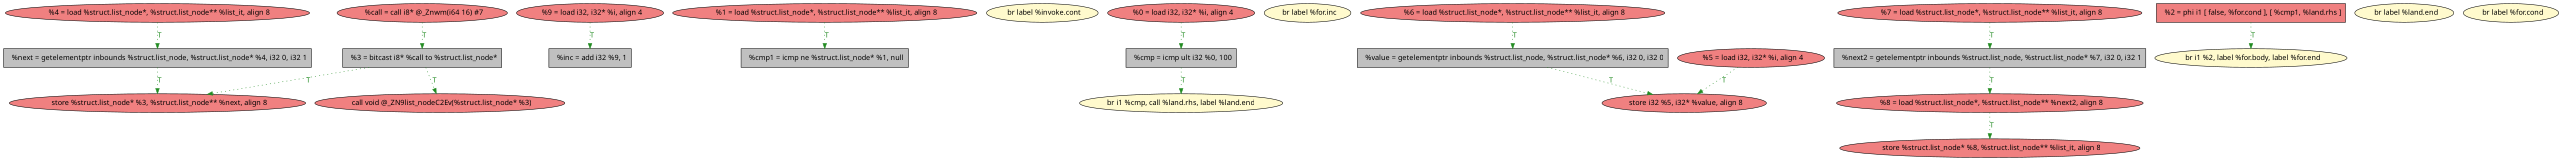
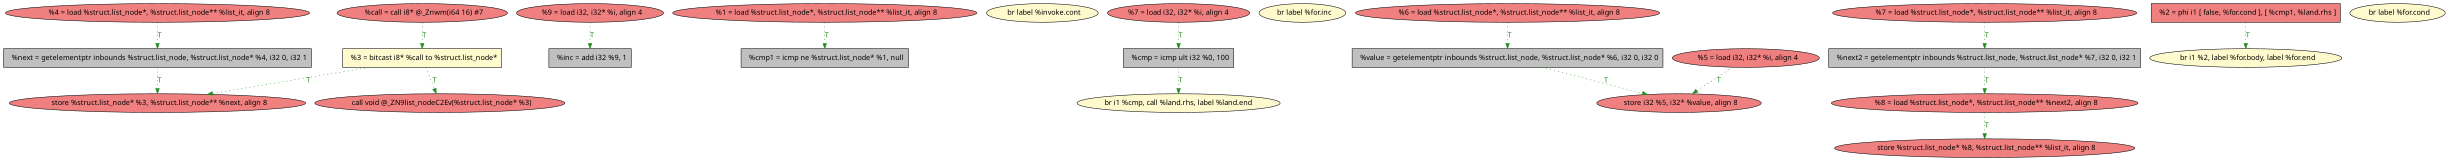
(1181, 13) -> (1179, 13)
(2404, 13) -> none
(422, 58) -> (422, 58)
